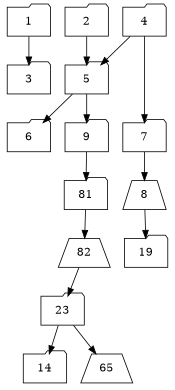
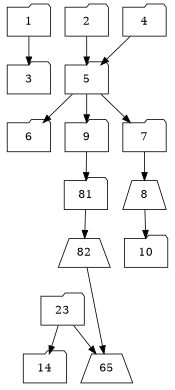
(144, 75) -> (113, 106)
(146, 253) -> (146, 253)
(75, 278) -> (95, 307)
